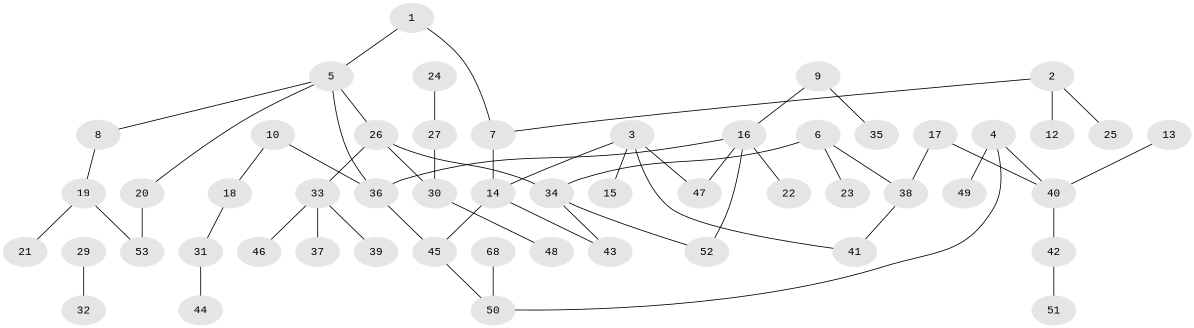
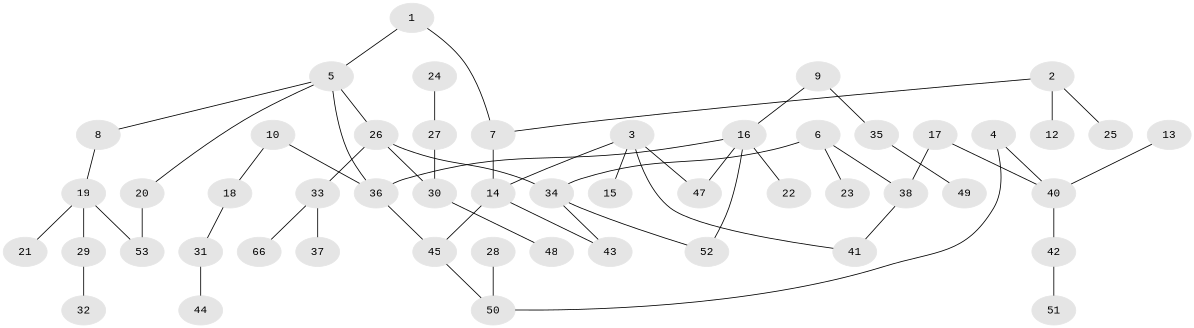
(979, 164) -> (916, 161)
none -> (84, 223)
(259, 252) -> (259, 252)
(376, 252) -> none
(493, 252) -> (493, 252)
